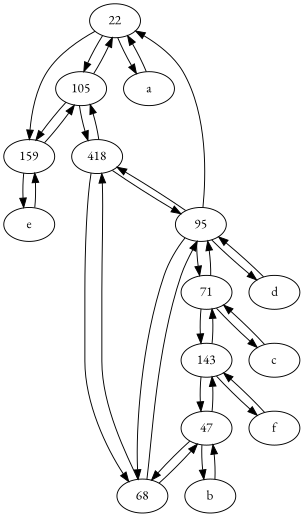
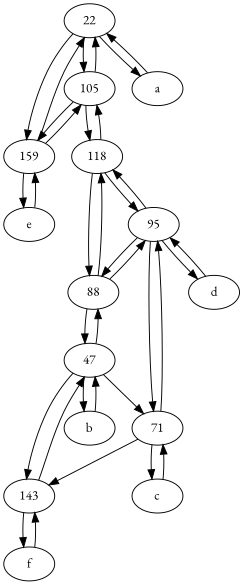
(198, 112) -> (56, 92)
(97, 157) -> (97, 157)
(213, 331) -> (120, 391)
(142, 496) -> (93, 292)
